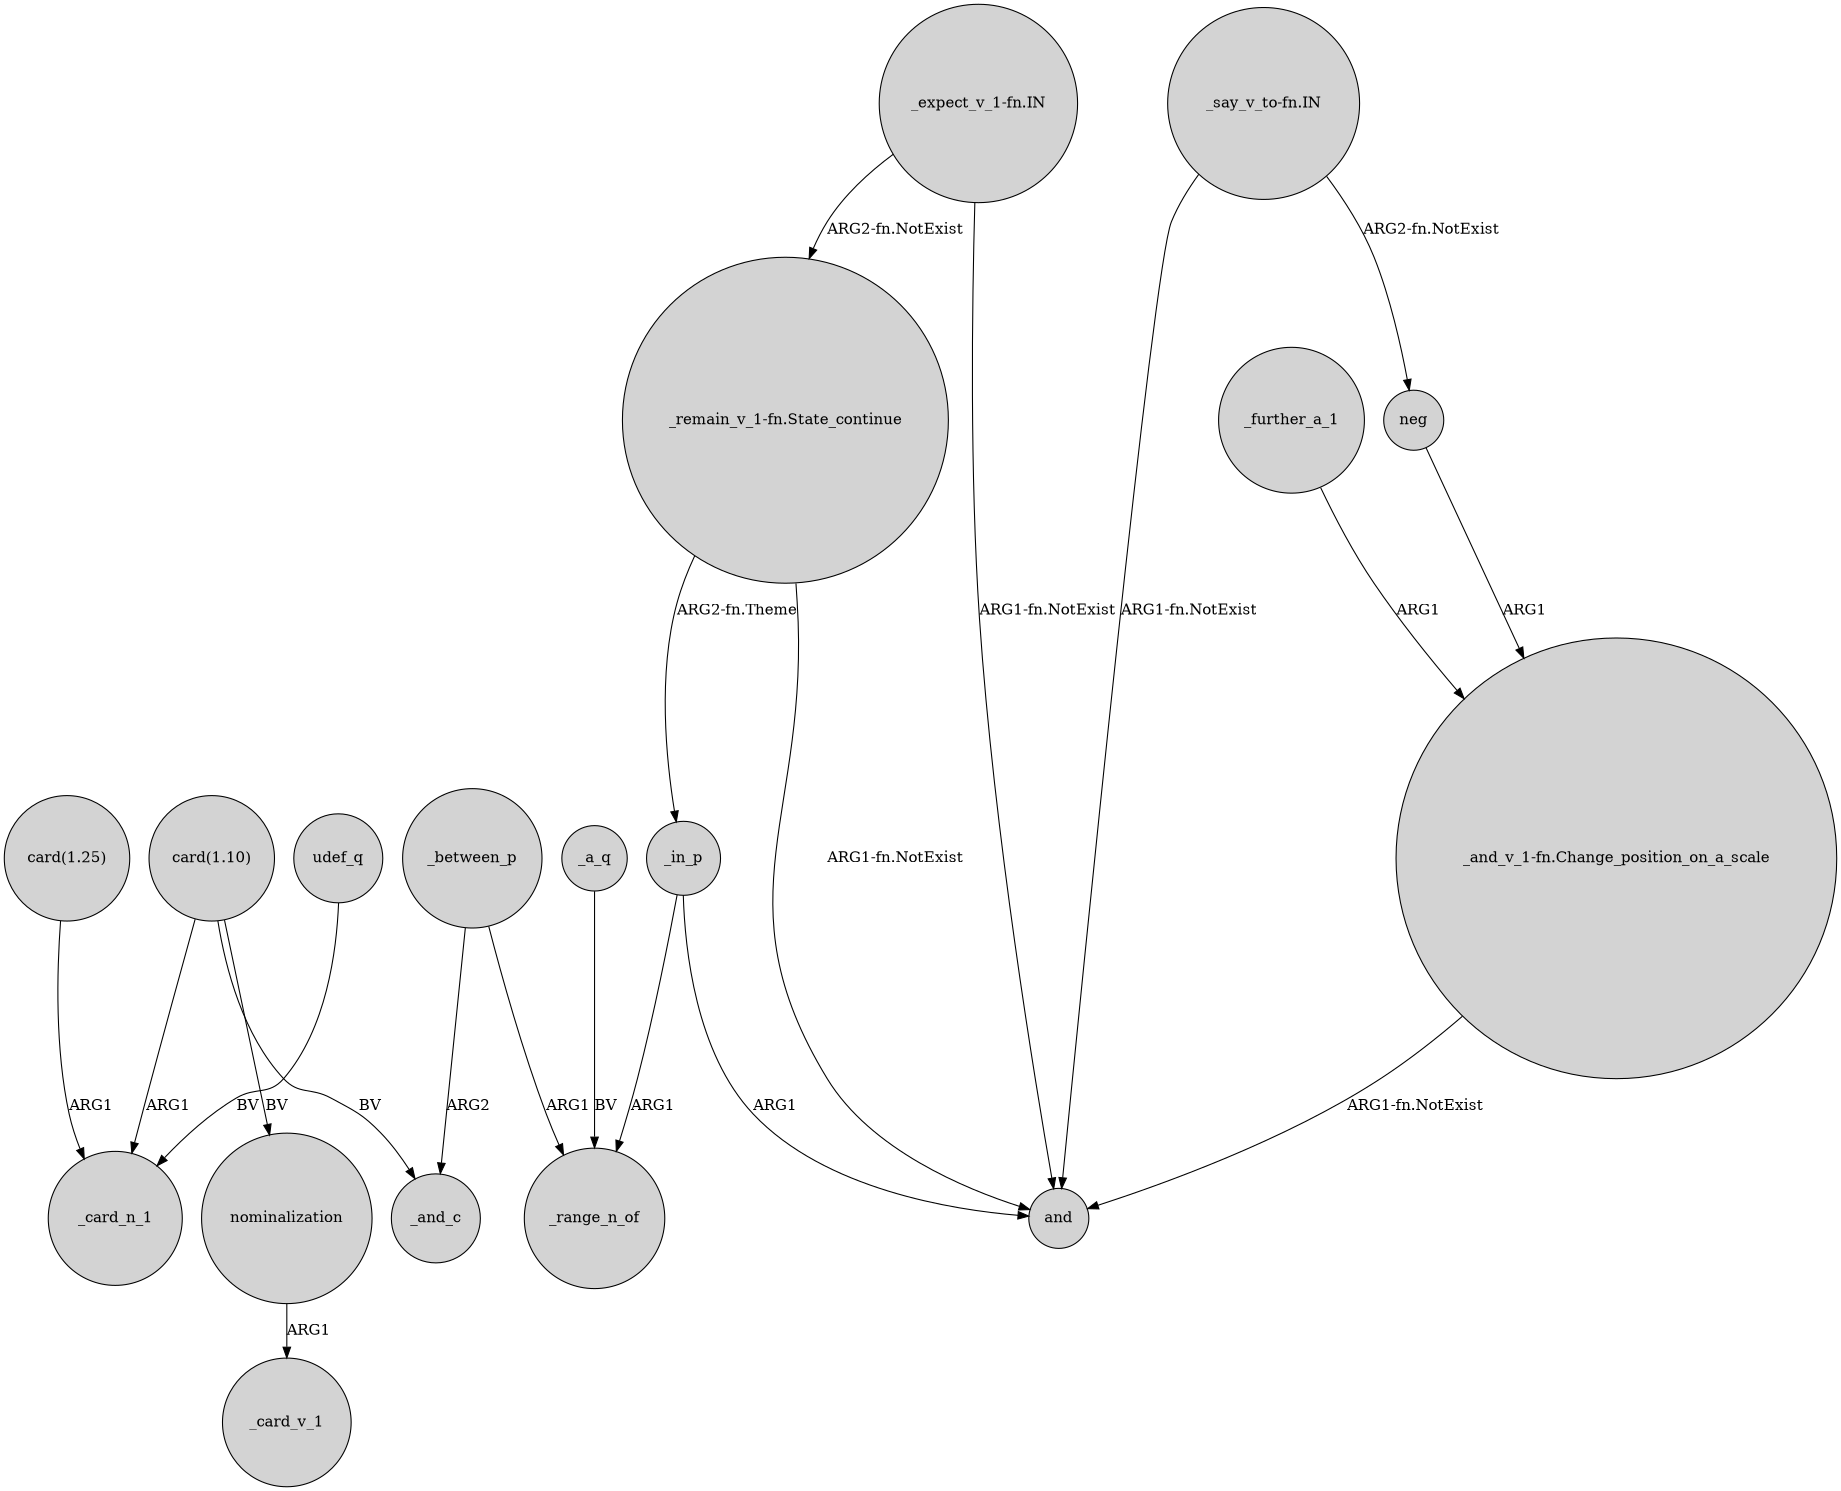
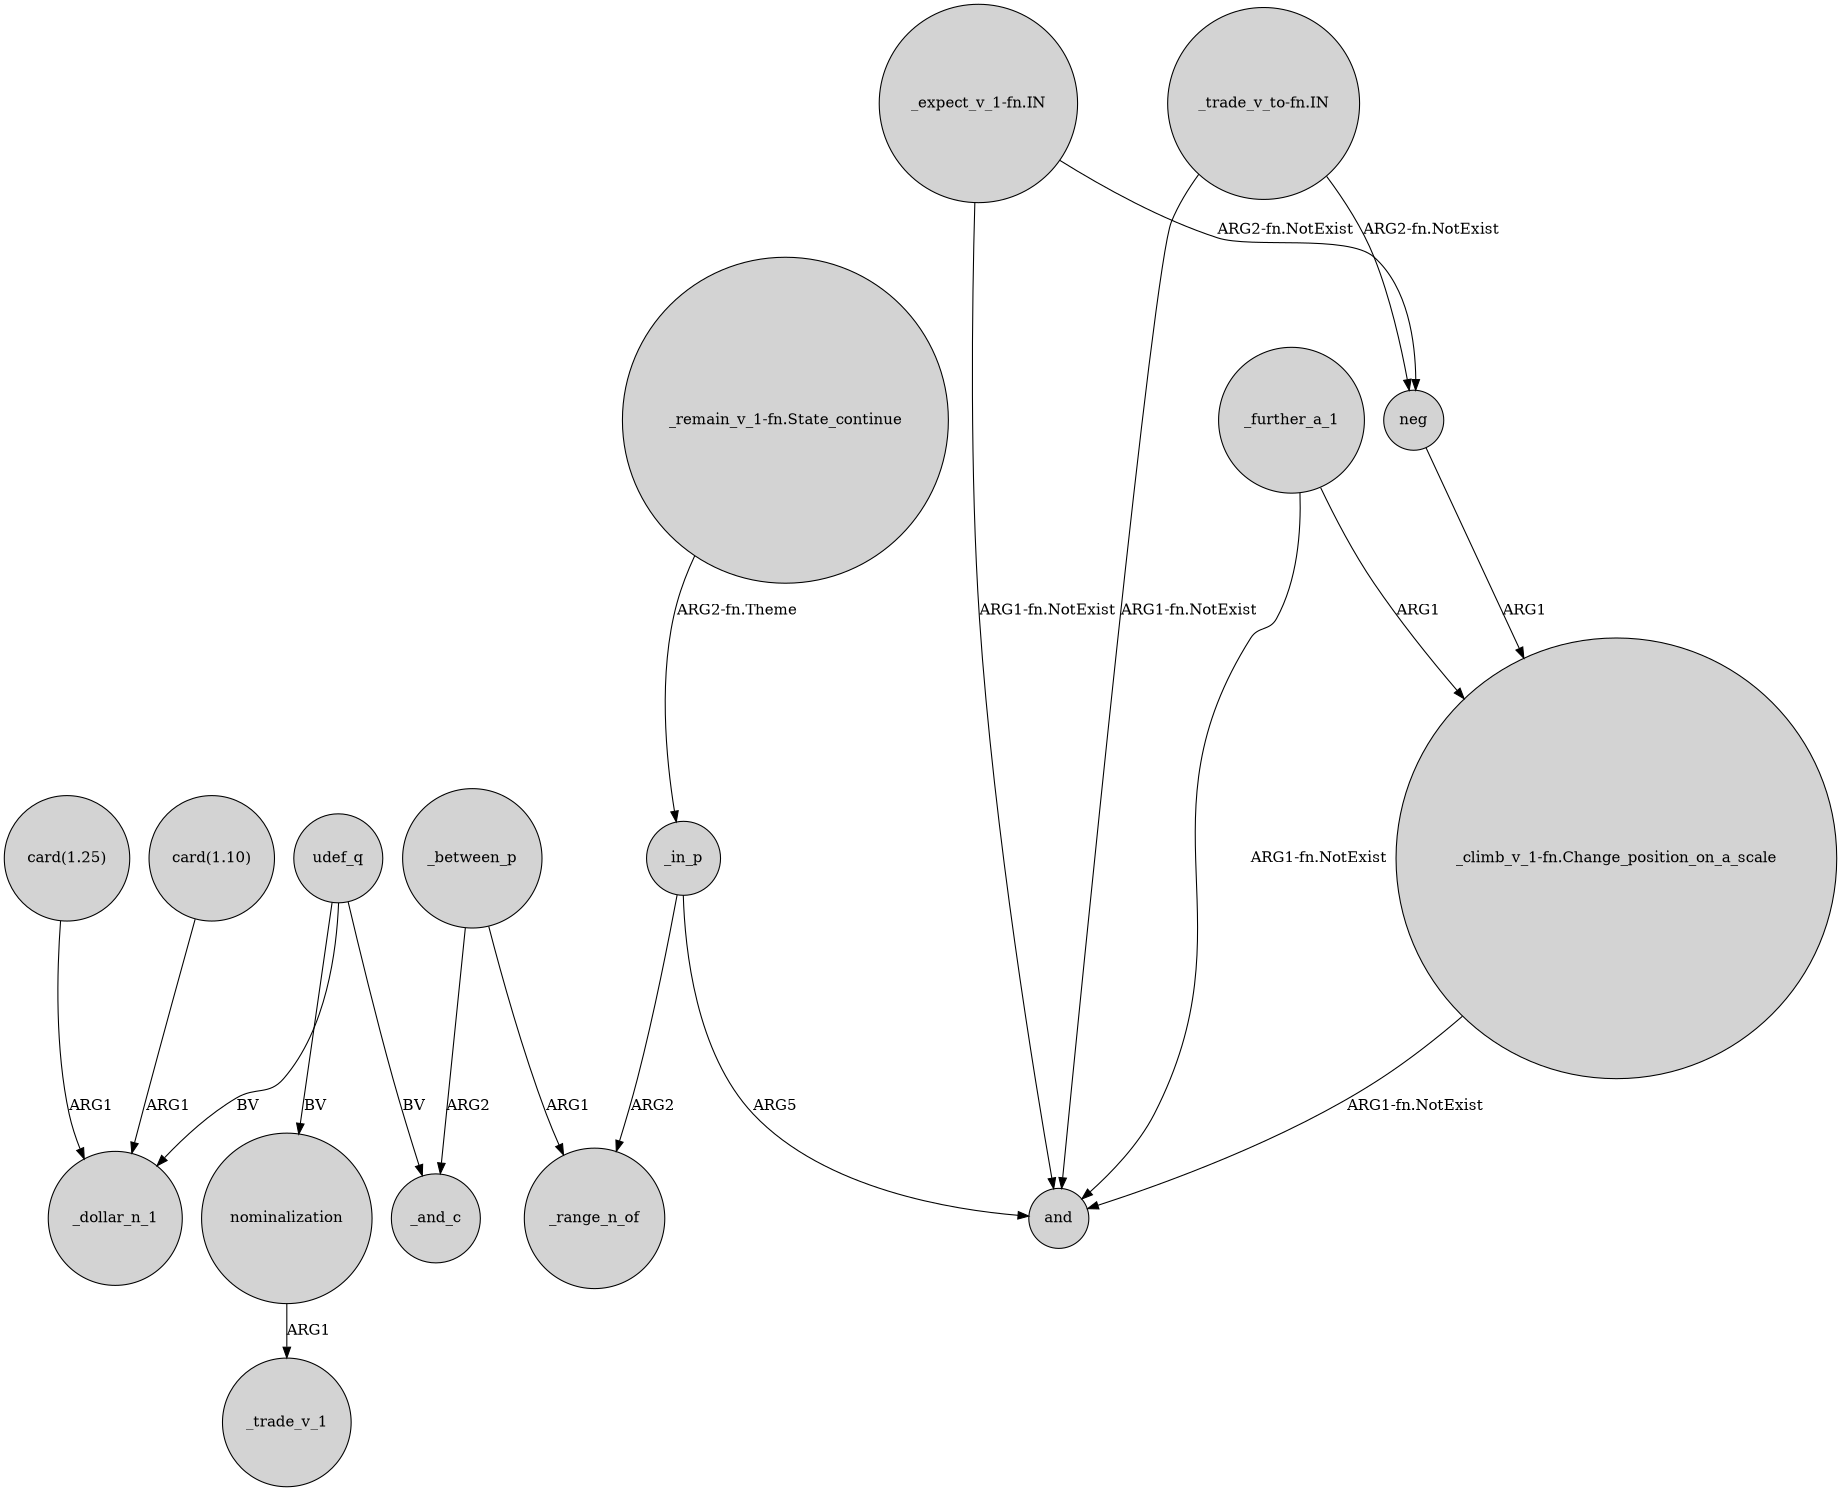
(1264, 103) -> (1264, 103)
(847, 196) -> (1275, 243)
(595, 858) -> none
(1616, 858) -> (1616, 858)
(777, 953) -> (1196, 844)
(250, 1043) -> (319, 991)
(279, 1073) -> (381, 1034)
(653, 1106) -> (653, 1106)
(775, 1106) -> (775, 1106)
(115, 1218) -> (115, 1218)
(287, 1422) -> (287, 1422)
